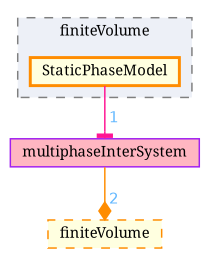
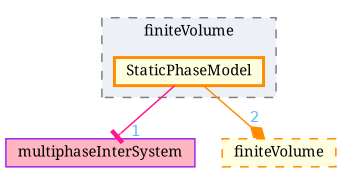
(105, 185) -> (228, 107)
